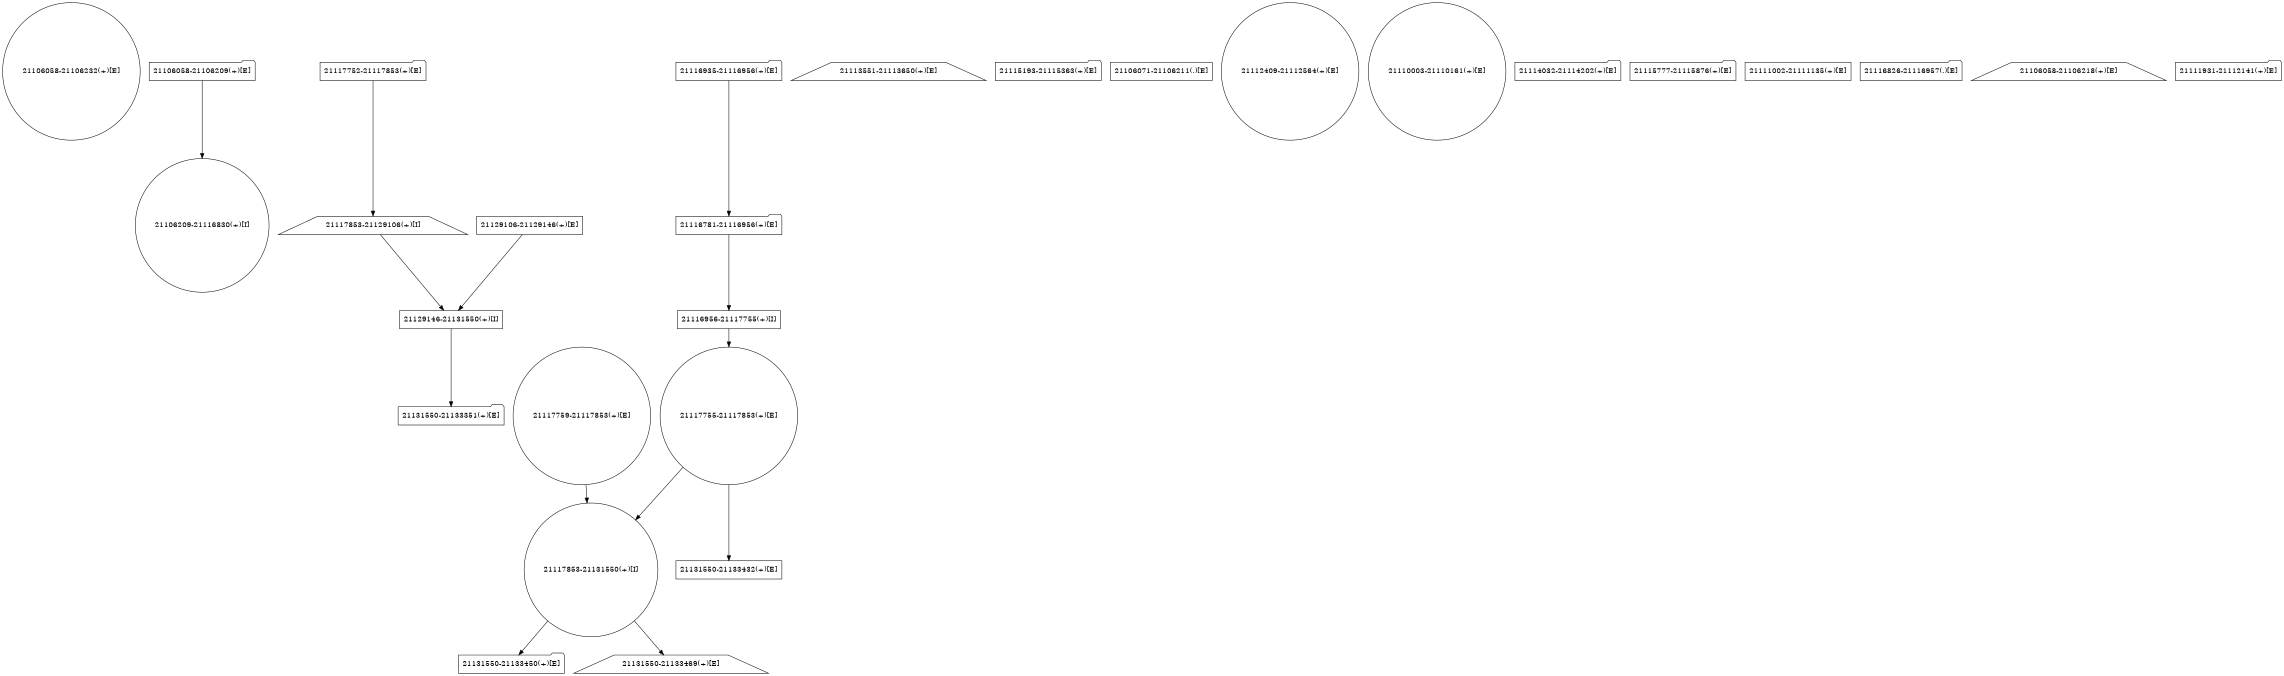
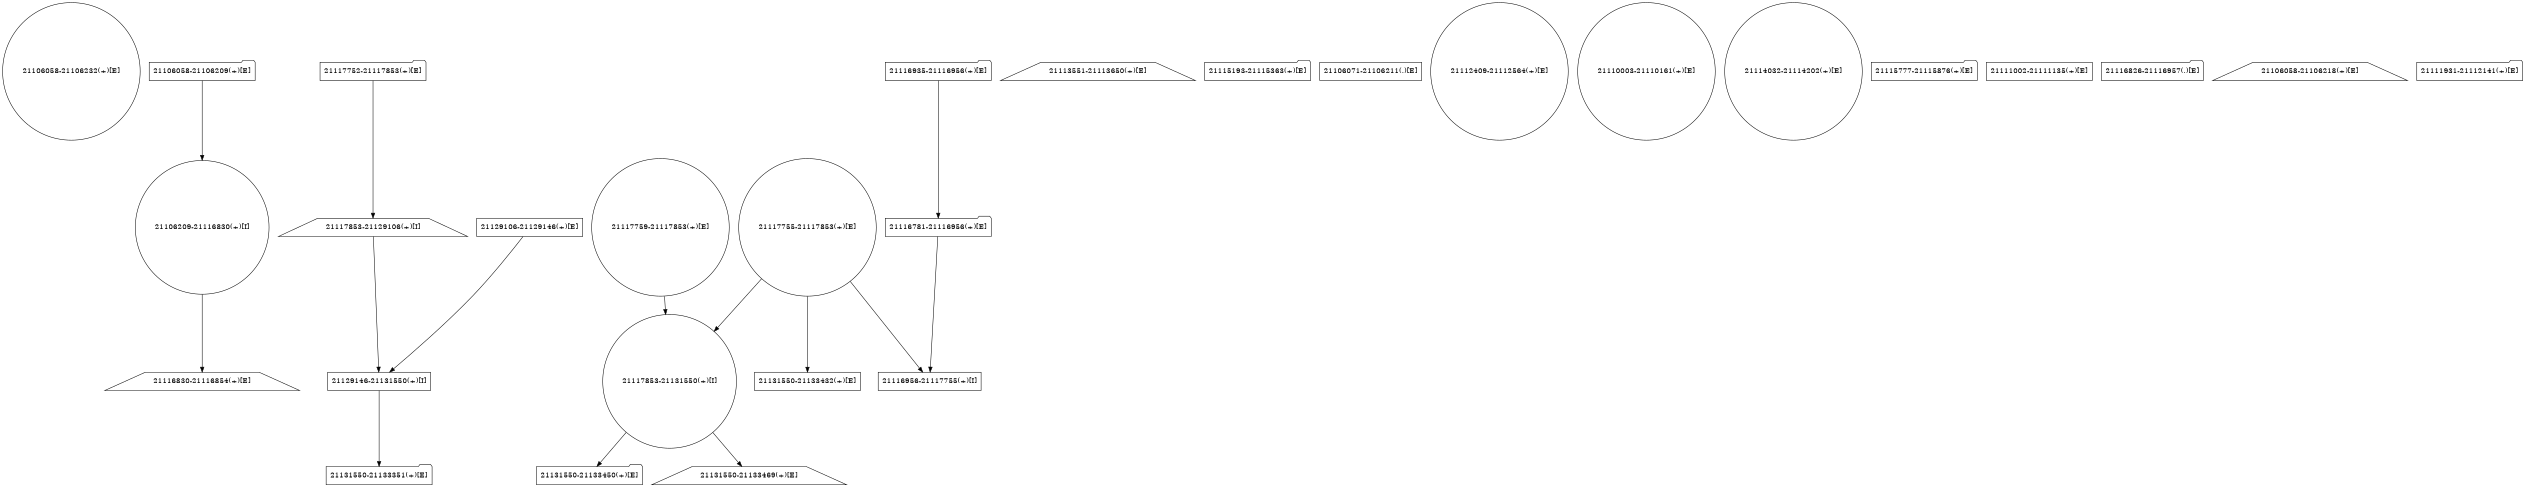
(1568, 71) -> (1793, 71)
(729, 335) -> (885, 325)
none -> (202, 381)
